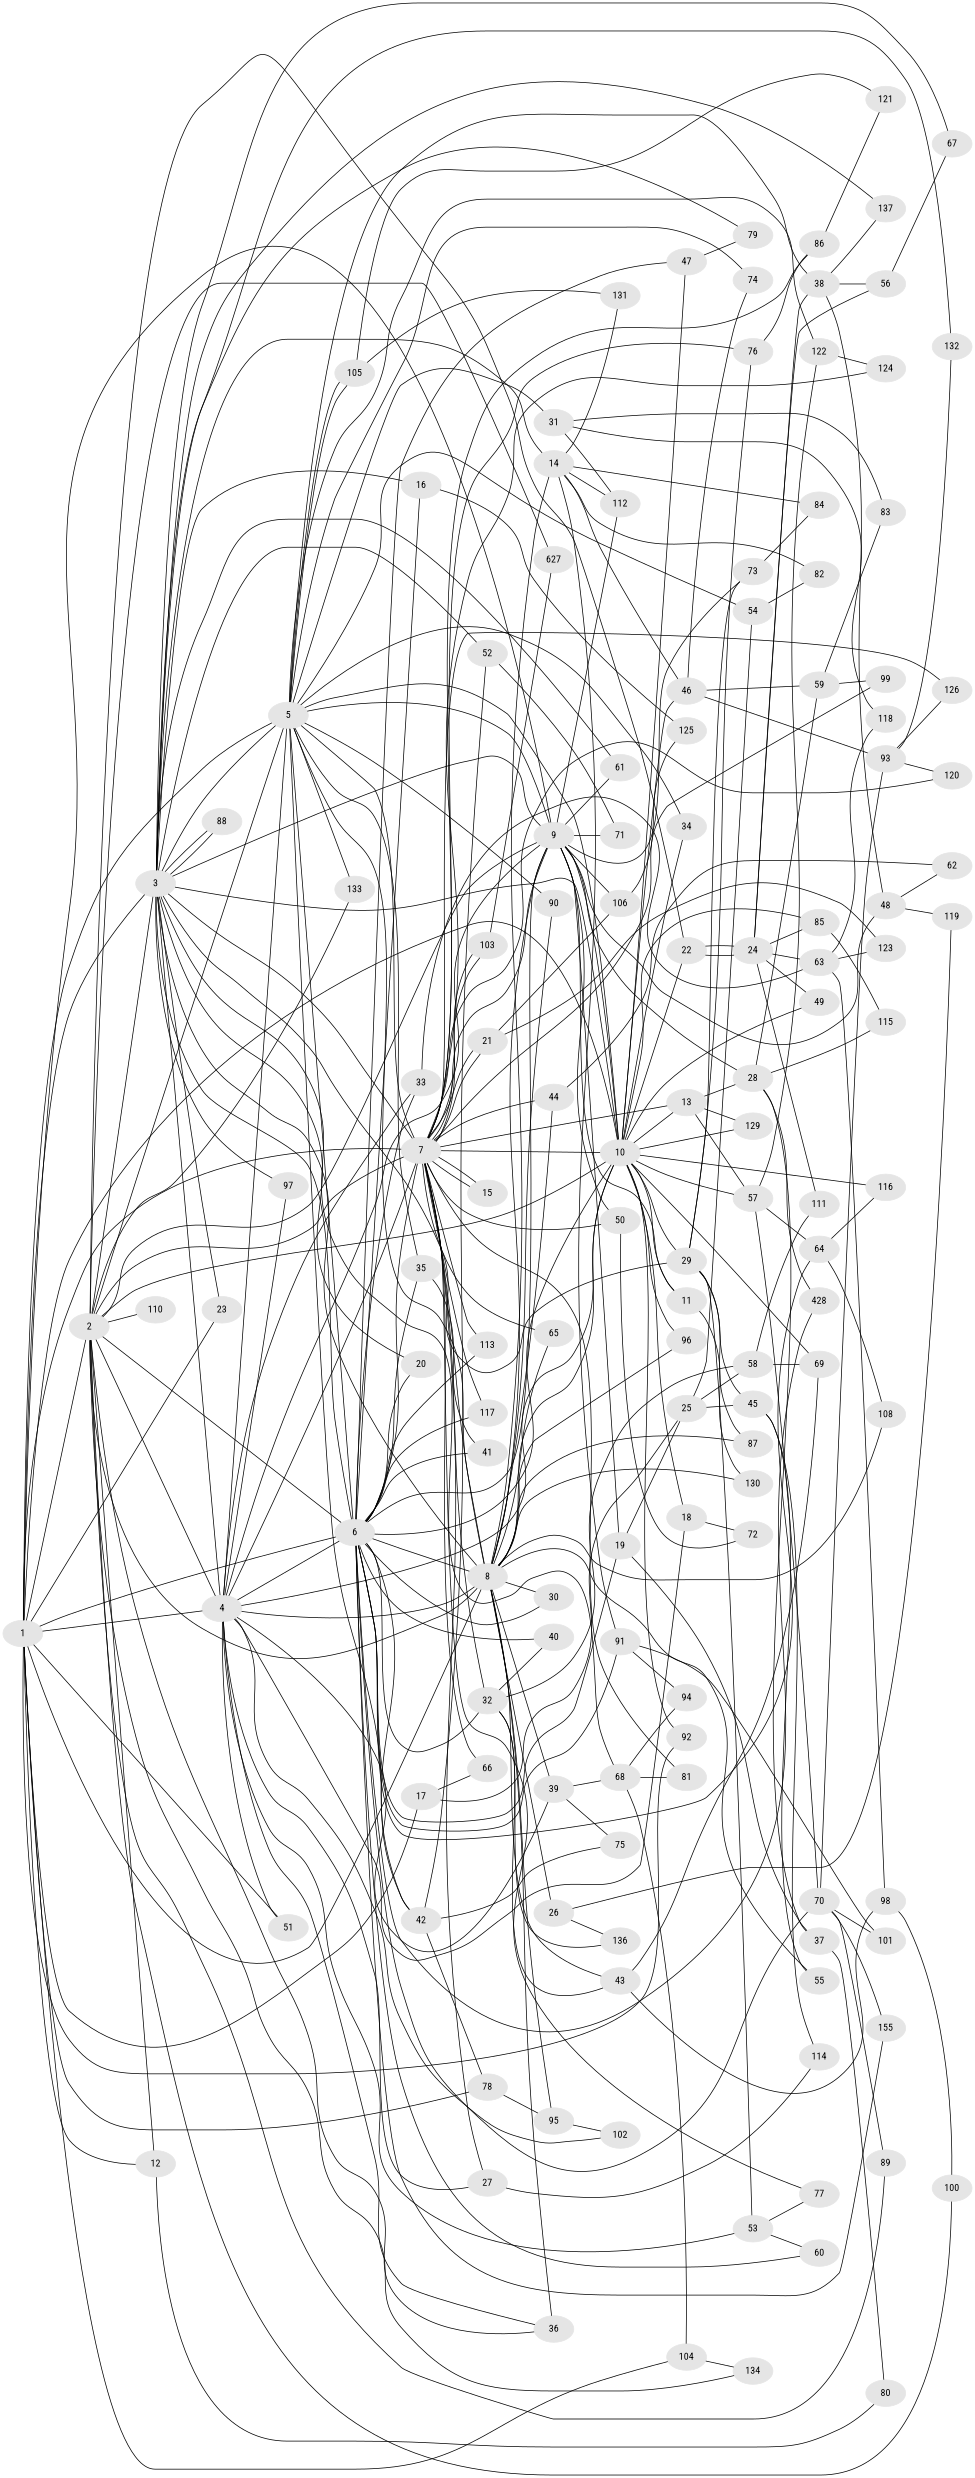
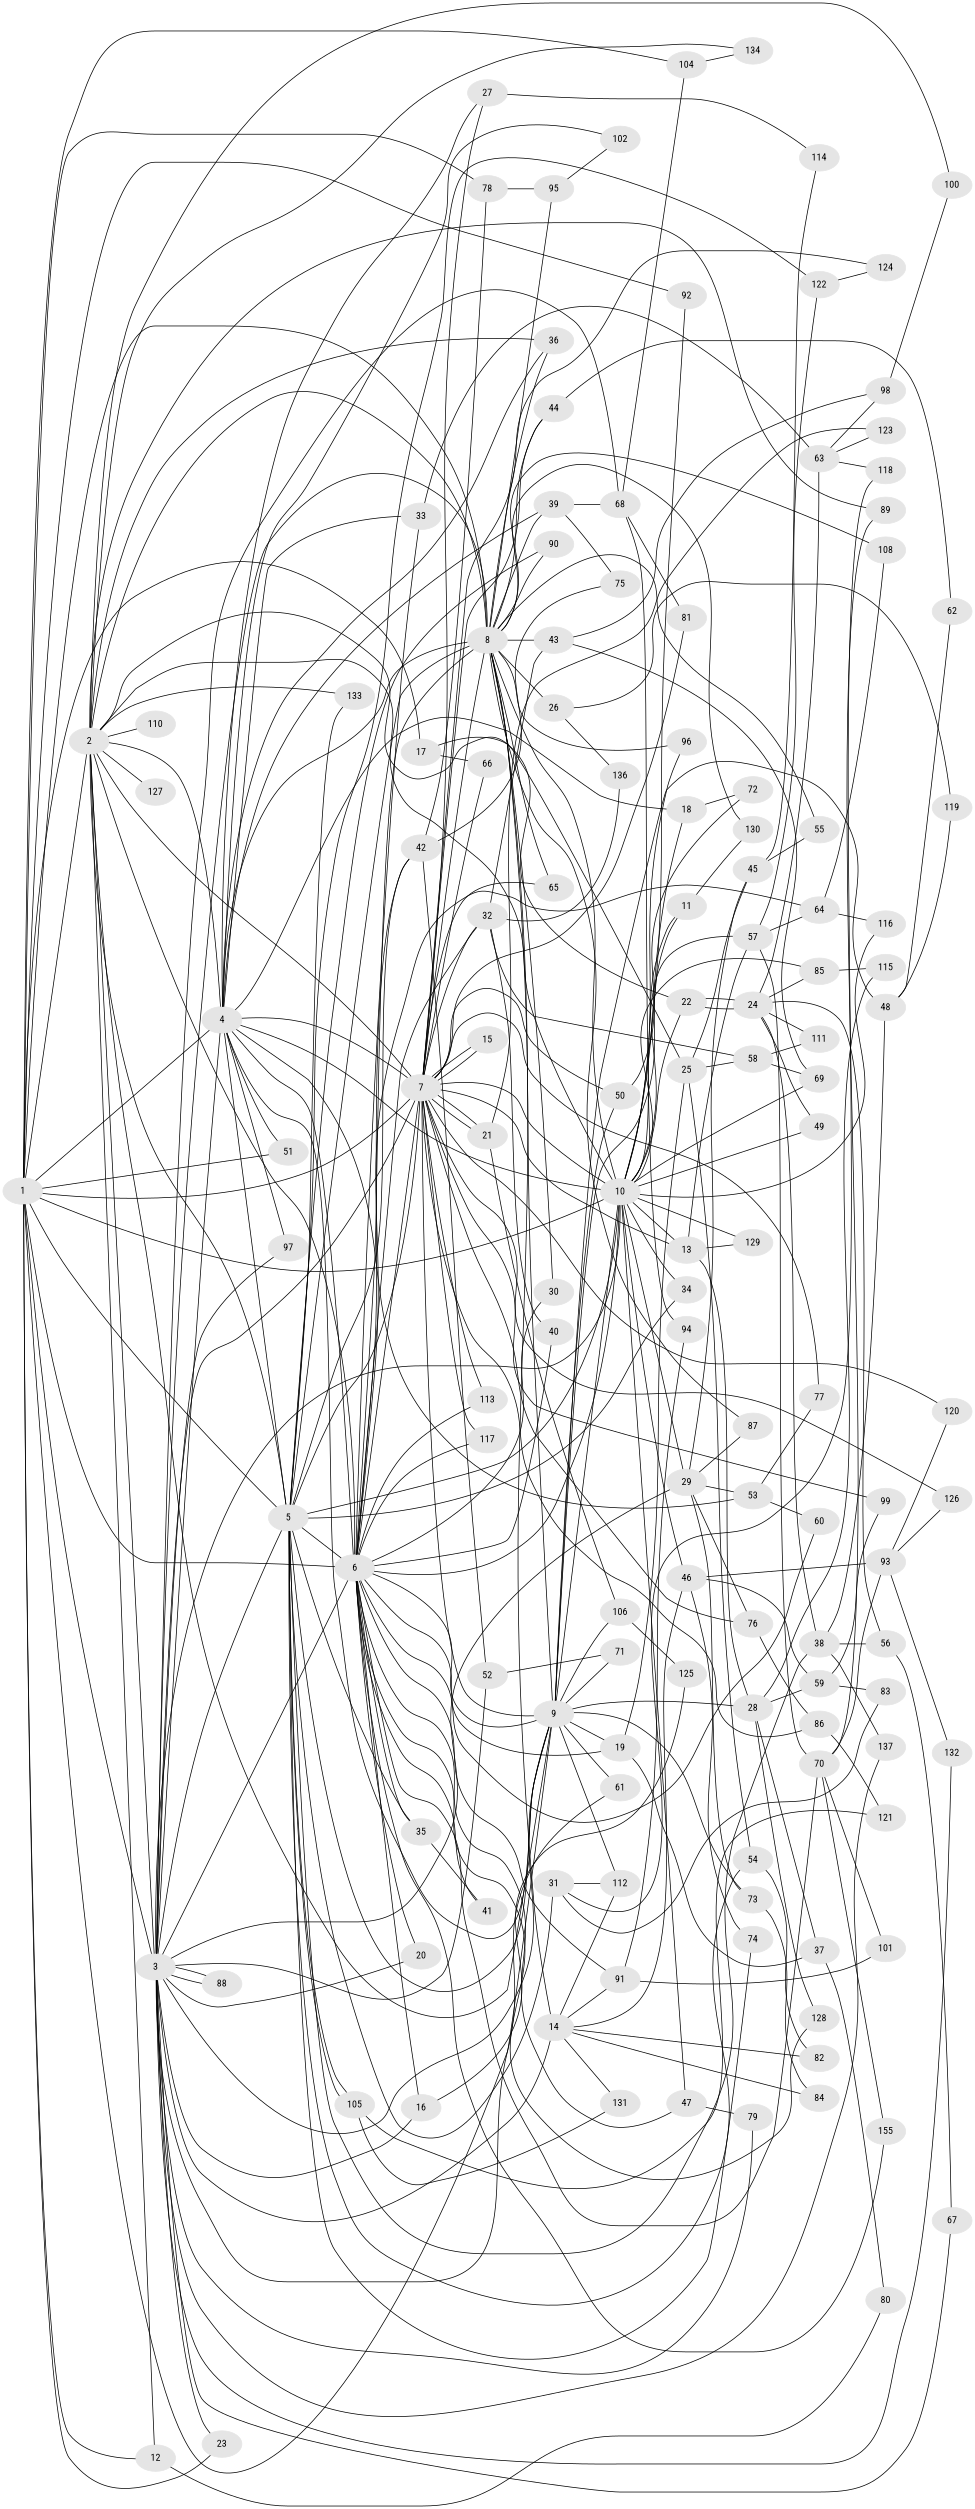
(554, 560) -> (156, 792)
(487, 945) -> none
(819, 1301) -> (819, 2019)
